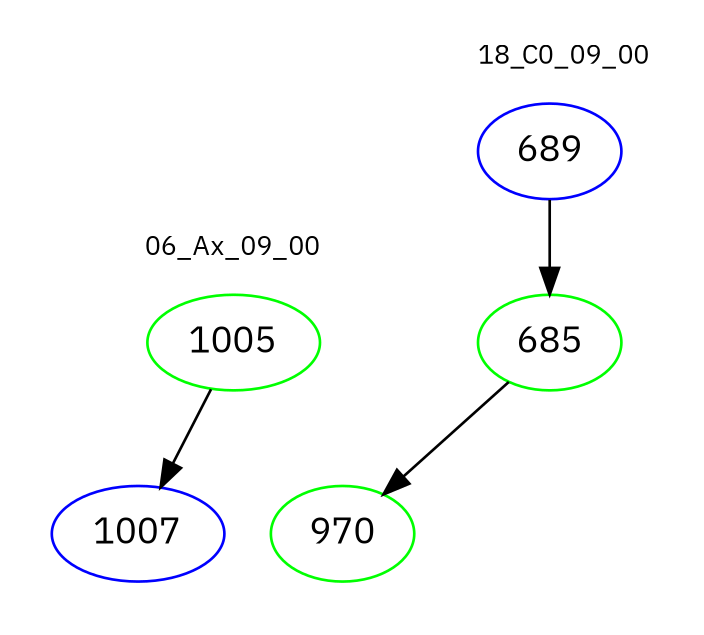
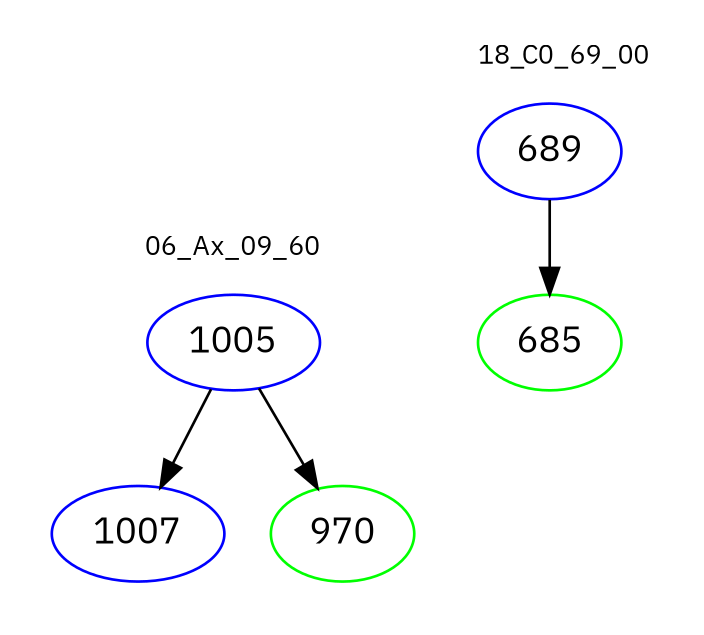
(564, 57) -> (564, 57)
(234, 248) -> (234, 248)
(234, 343) -> (234, 343)
(456, 429) -> (281, 427)
